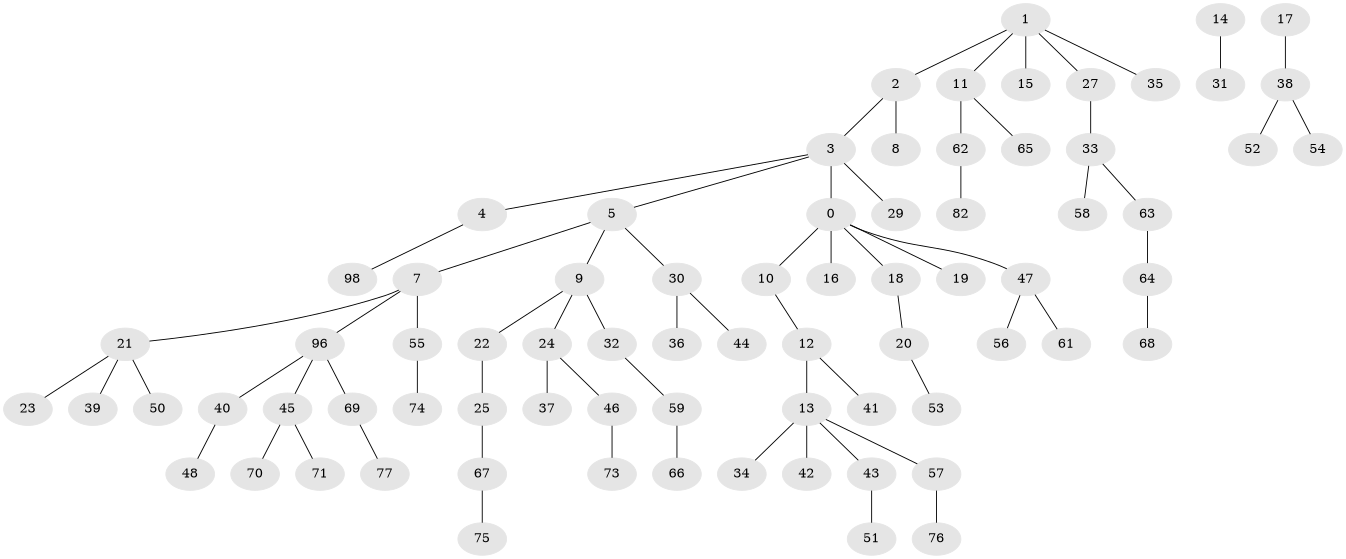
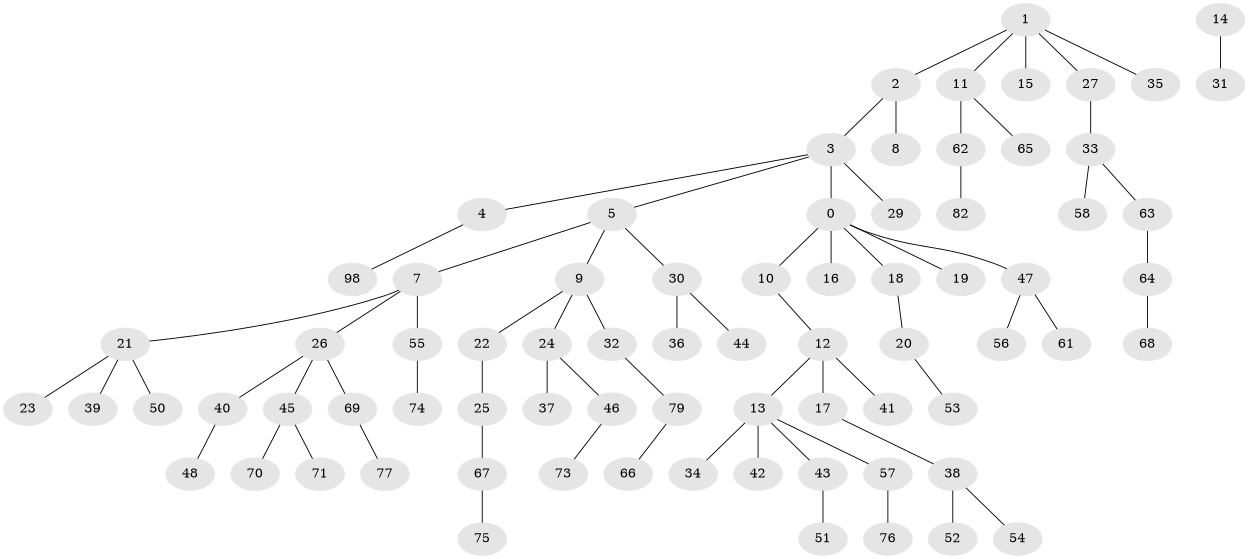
(320, 344) -> (320, 344)
none -> (823, 377)
(677, 409) -> (677, 409)
